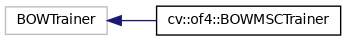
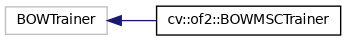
(249, 21) -> (249, 21)
